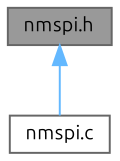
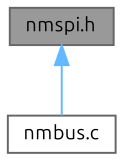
(60, 134) -> (62, 134)
